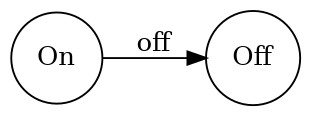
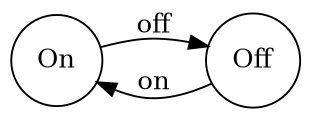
none -> (164, 98)
